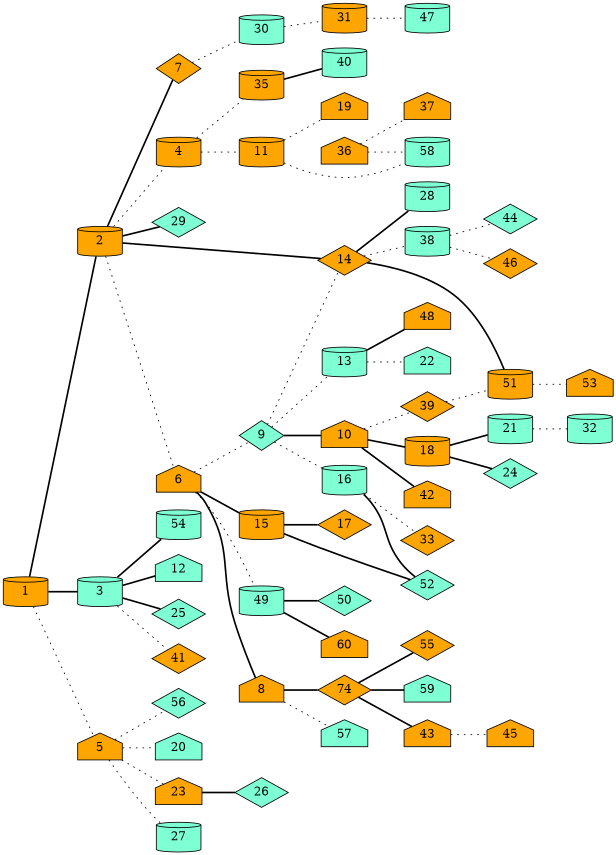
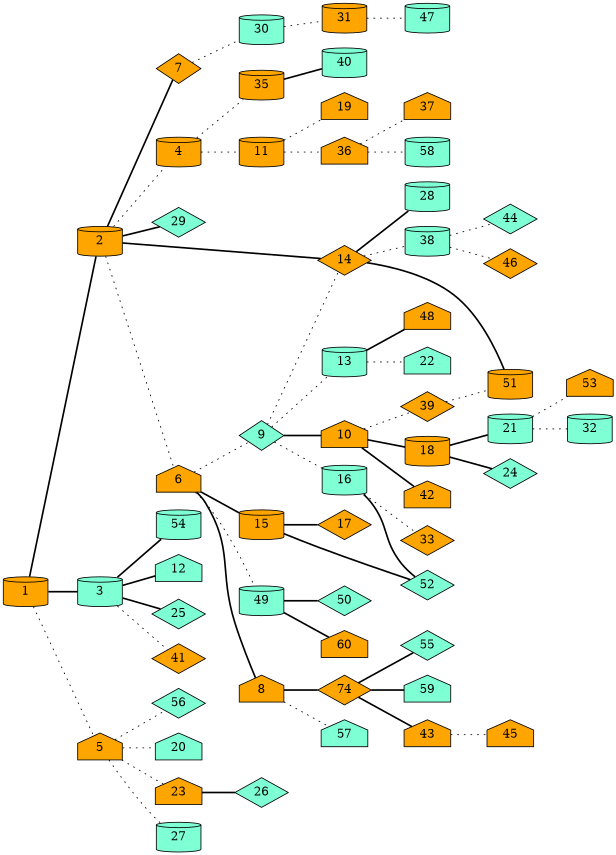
(344, 178) -> (303, 152)
(550, 384) -> (550, 406)
(427, 645) -> (427, 645)
